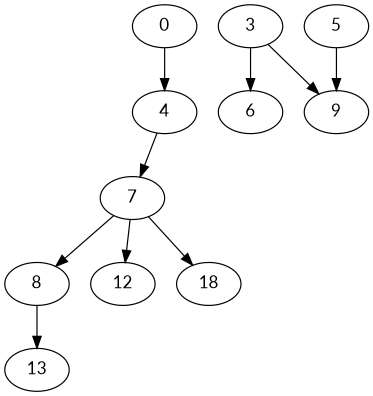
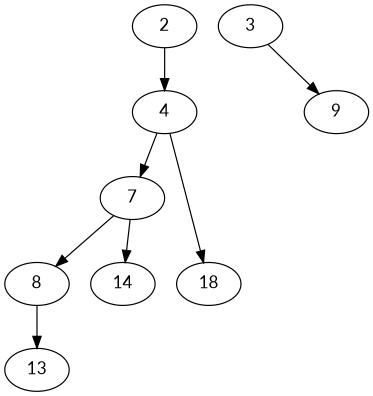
(165, 26) -> (165, 26)
(336, 26) -> none
(251, 112) -> none
(167, 237) -> (185, 192)
(123, 284) -> (123, 284)
